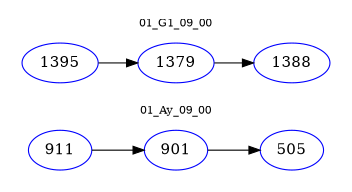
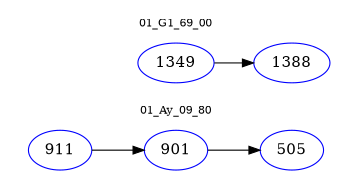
(176, 24) -> (176, 24)
(60, 63) -> none
(176, 63) -> (176, 63)
(176, 111) -> (176, 111)
